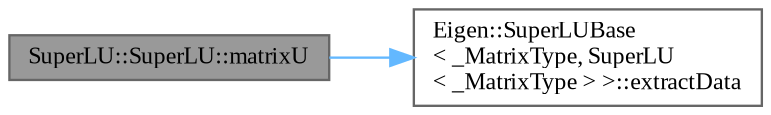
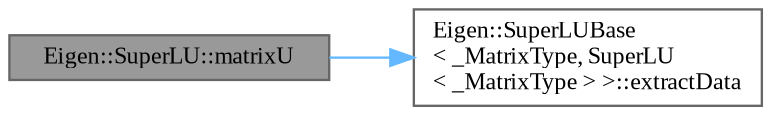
(169, 58) -> (169, 58)
